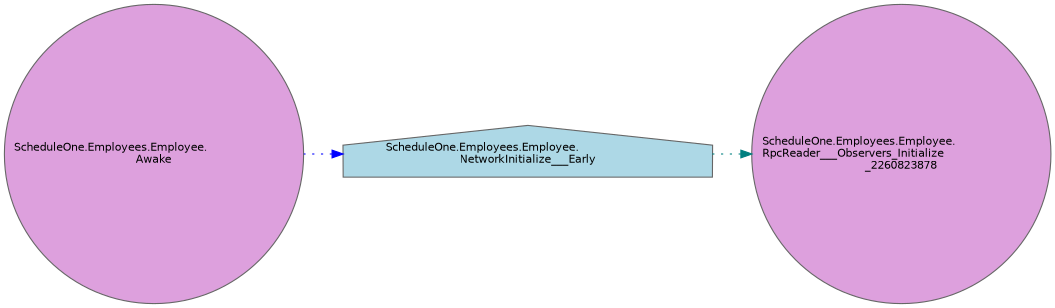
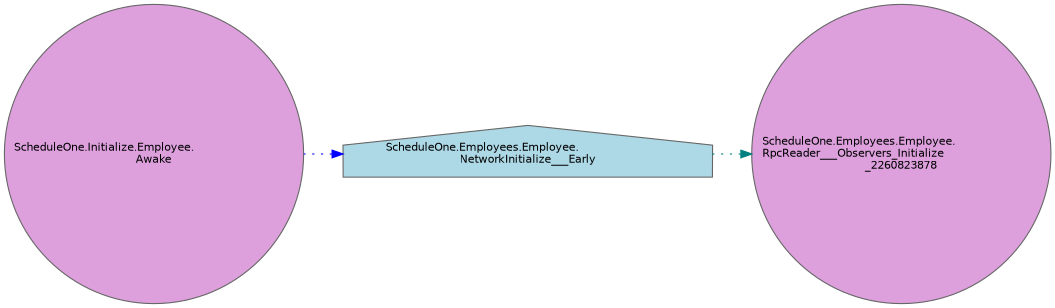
(154, 154) -> (154, 154)
